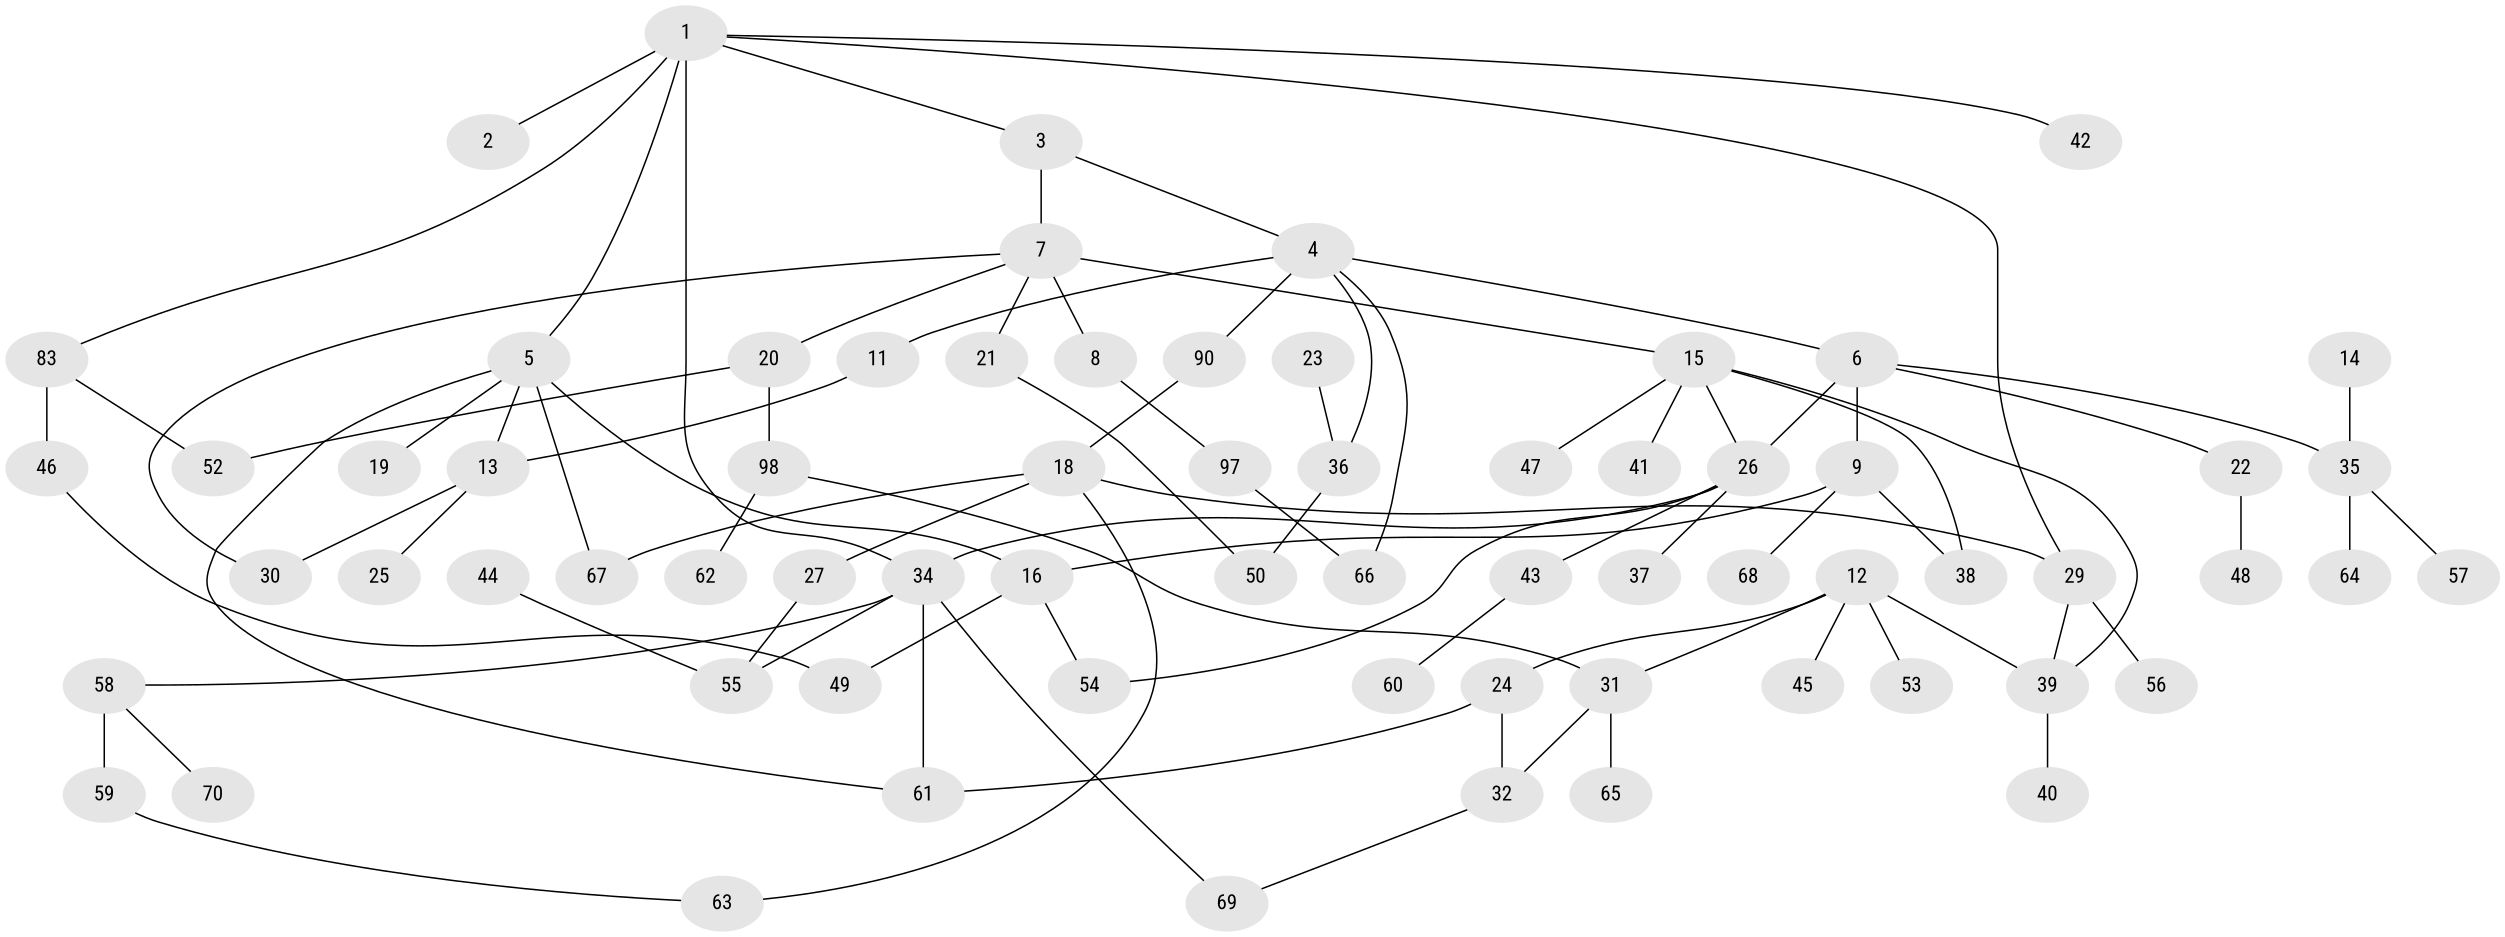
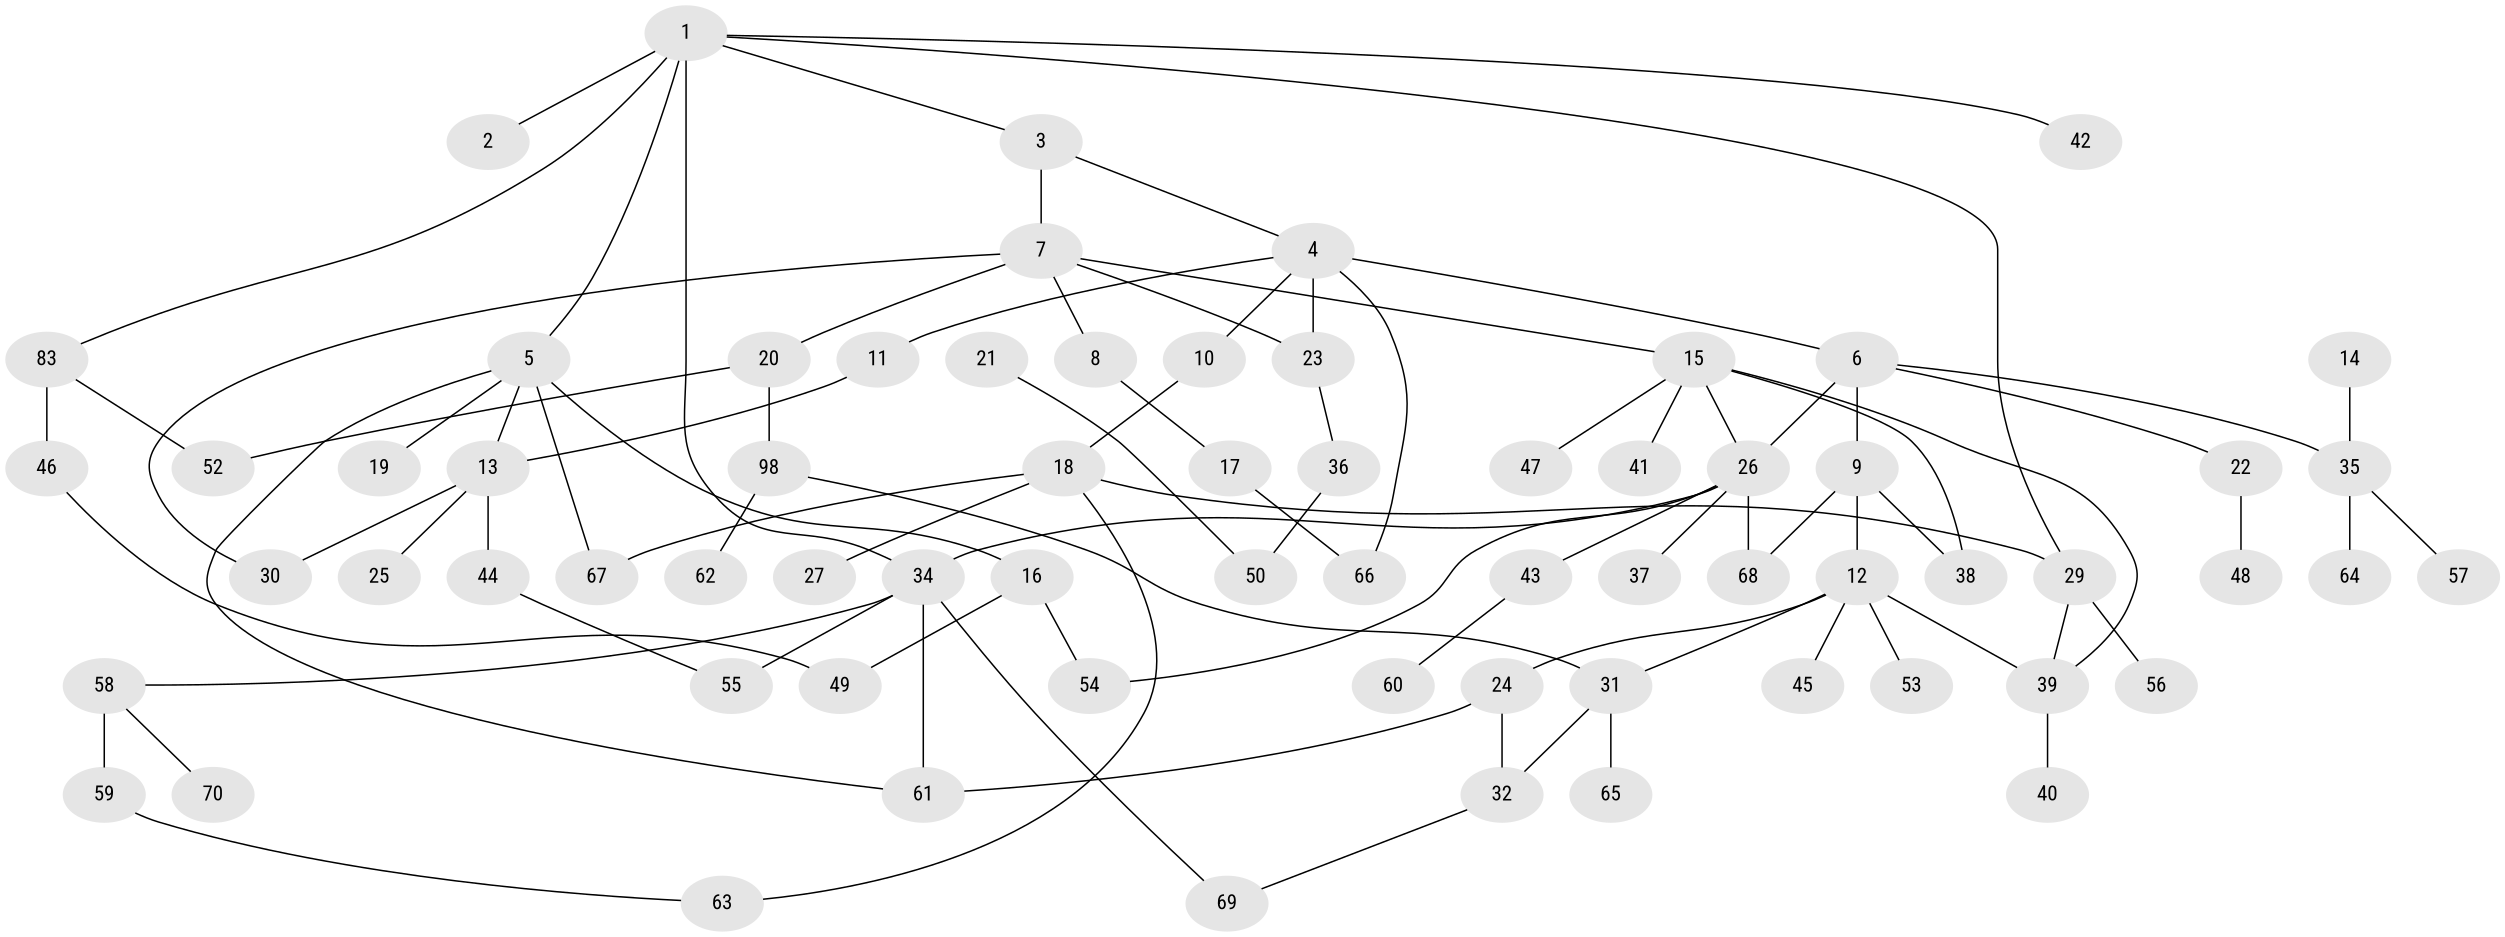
(1018, 297) -> (1180, 301)
(1371, 355) -> (1313, 307)
(1204, 360) -> (1204, 360)
(1230, 468) -> (1230, 468)
none -> (488, 523)
none -> (1748, 523)
(1451, 537) -> (1857, 528)
(767, 639) -> none
